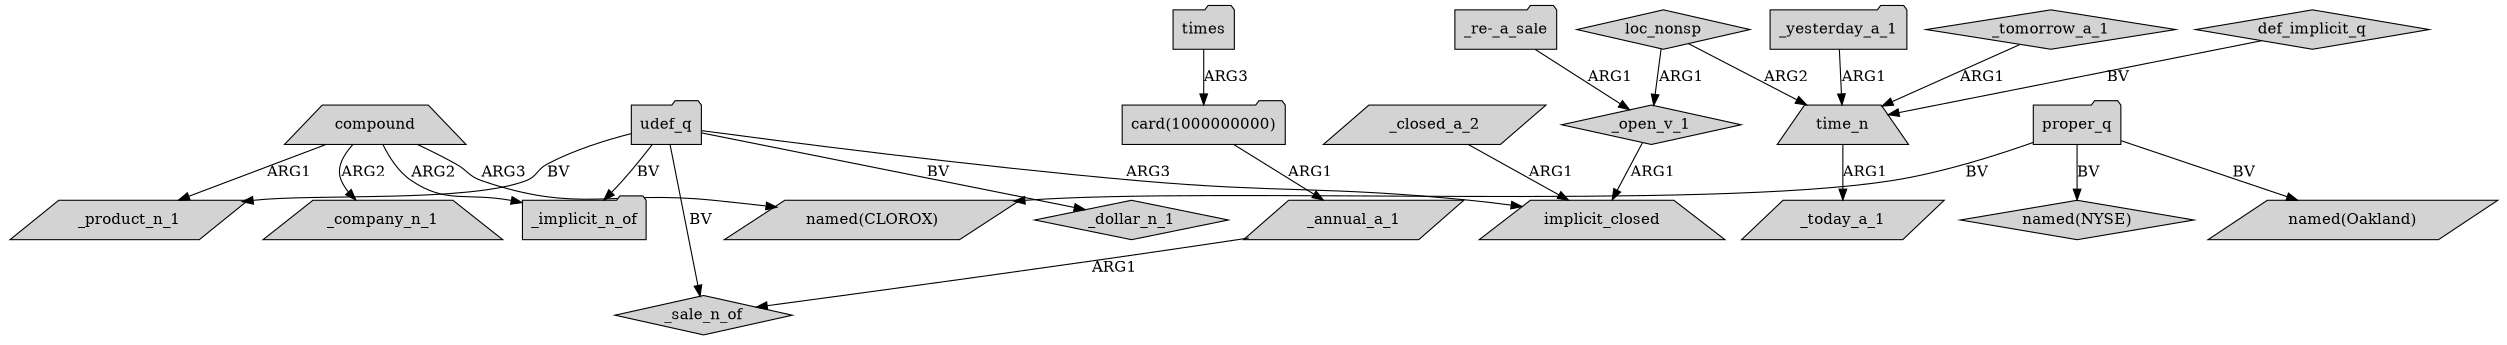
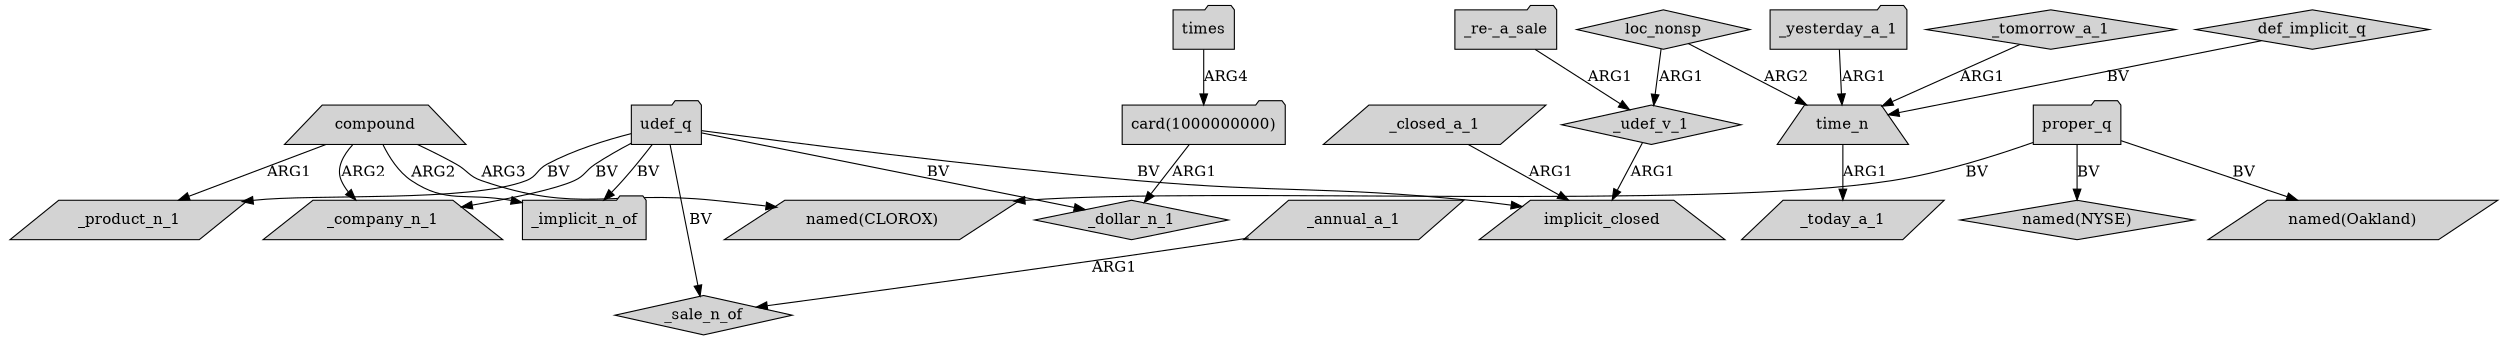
(1226, 77) -> (1226, 77)
(1435, 125) -> (1435, 125)
(1651, 125) -> (1651, 125)
(1274, 169) -> (1170, 169)
(1148, 172) -> (1148, 172)
none -> (557, 187)
